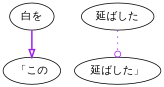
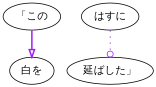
(118, 17) -> (110, 17)
(32, 40) -> (32, 40)
